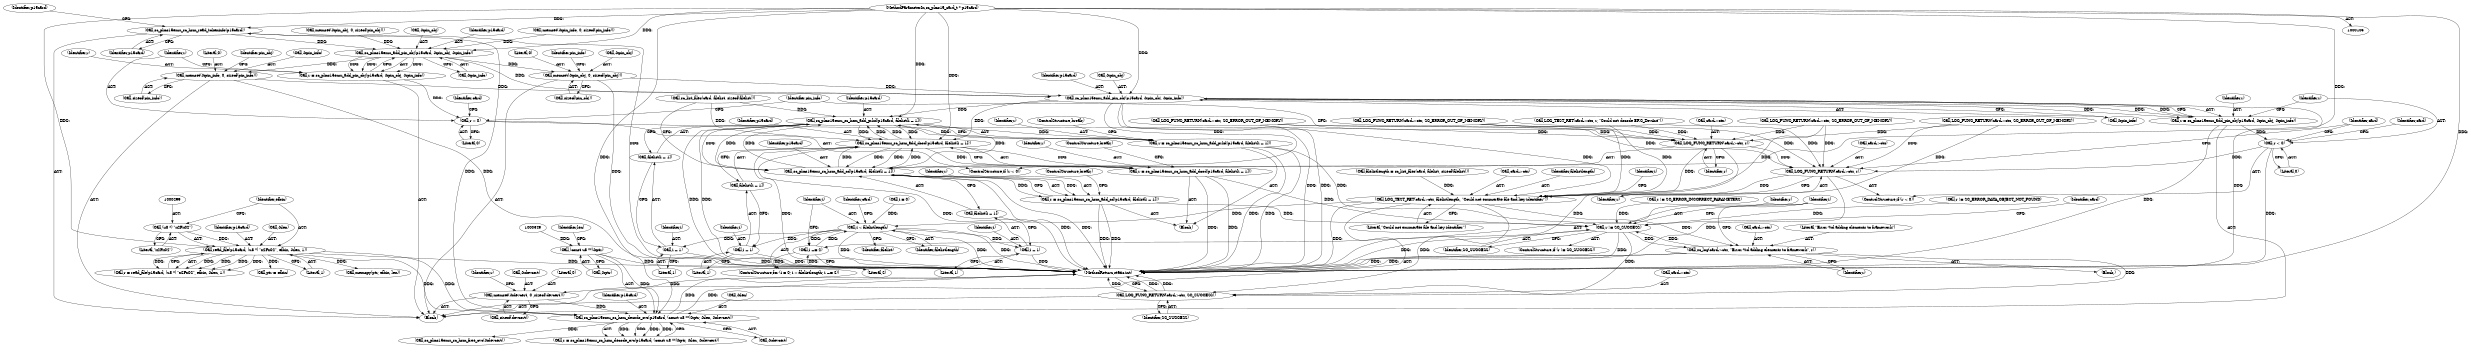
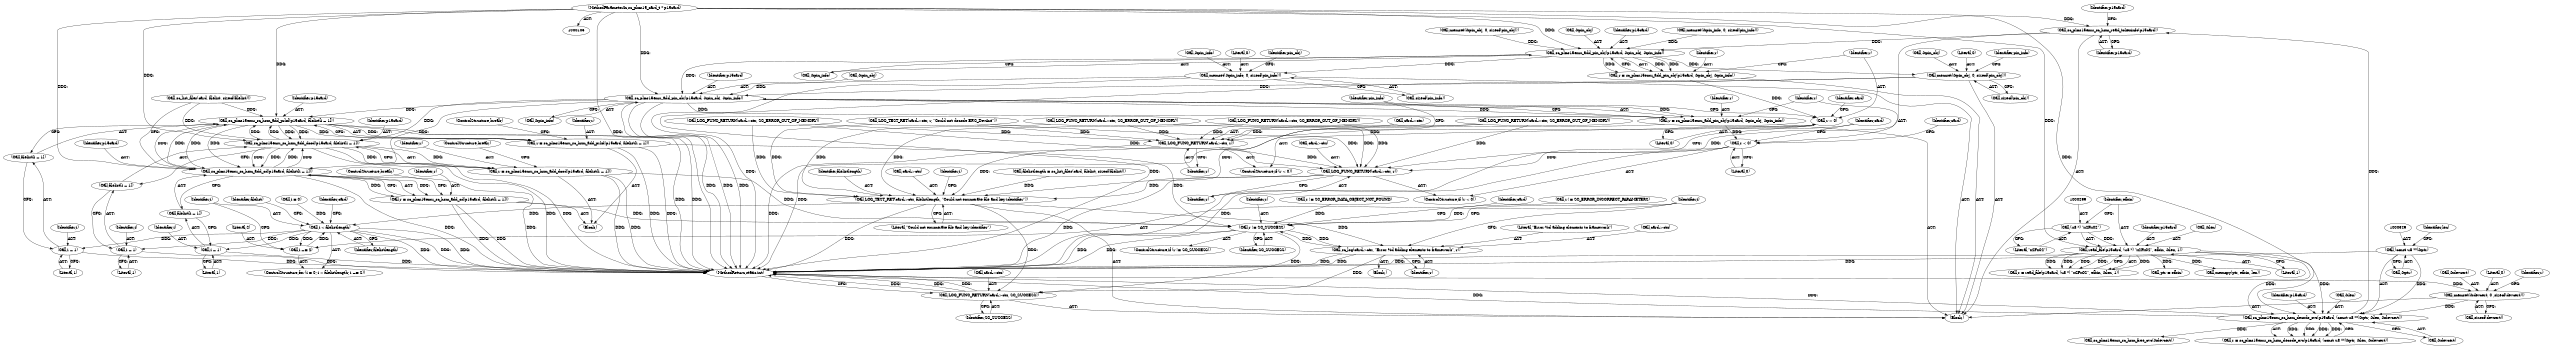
(872, 238) -> (287, 212)
(566, 239) -> (2408, 239)
(780, 262) -> (304, 262)
(814, 262) -> (251, 239)
(828, 264) -> none
